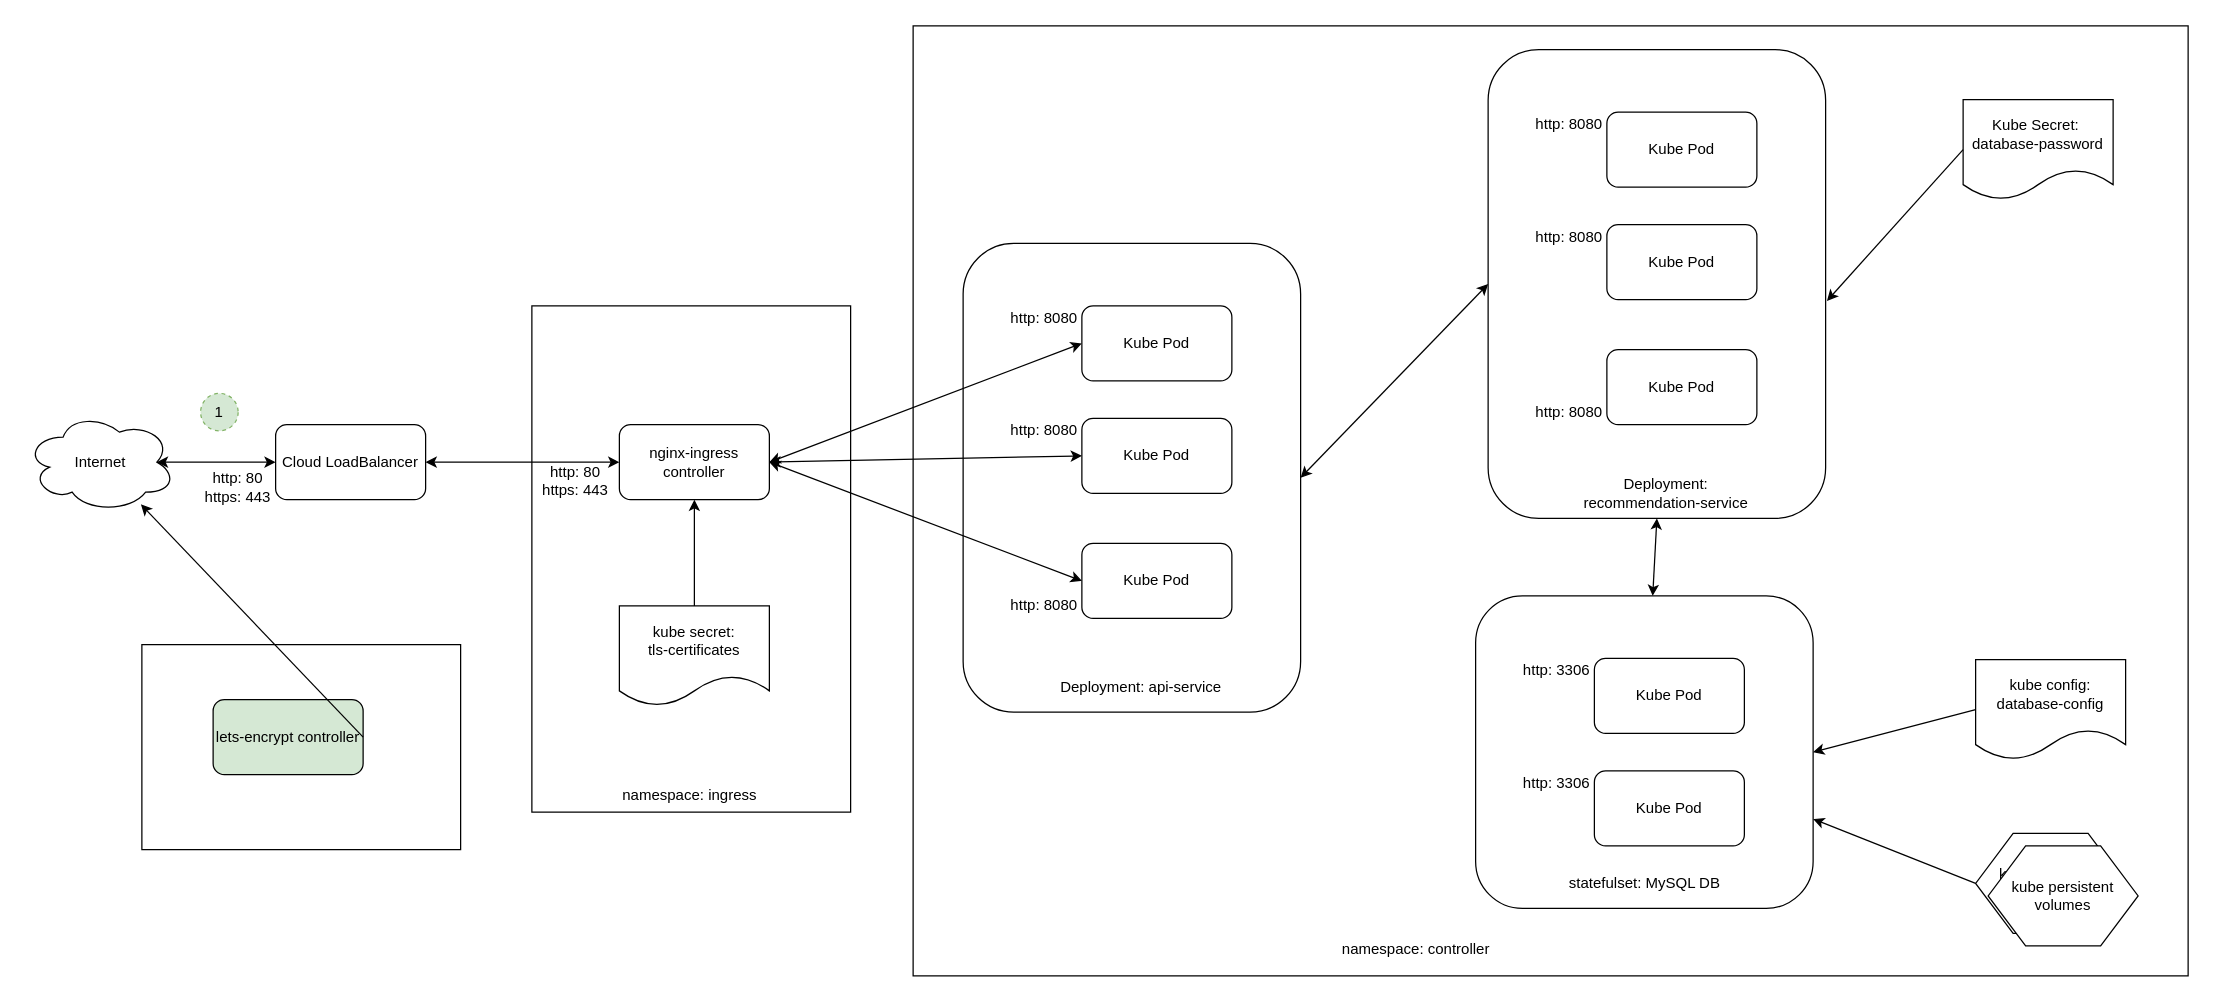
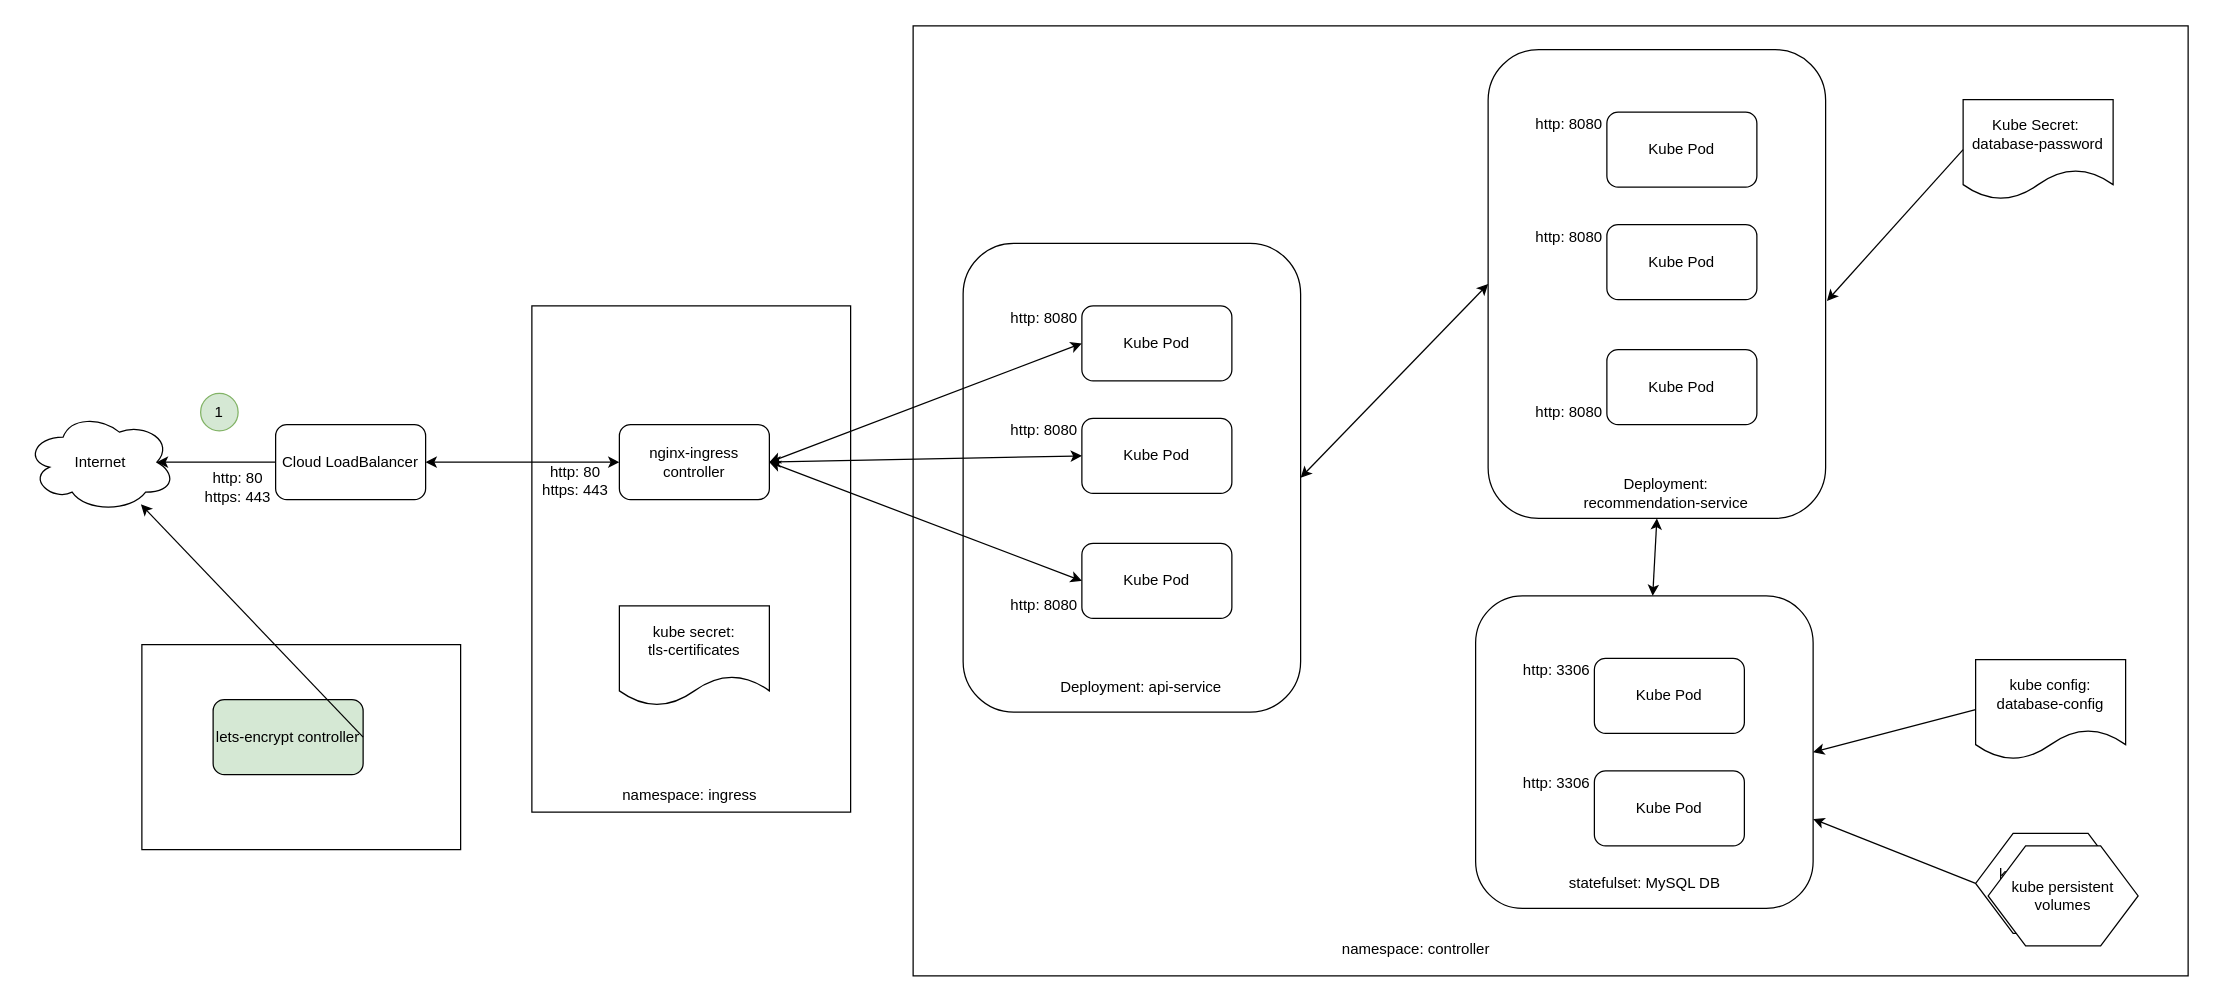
(219, 412) -> (219, 412)
(266, 462) -> (269, 462)
(694, 556) -> none
